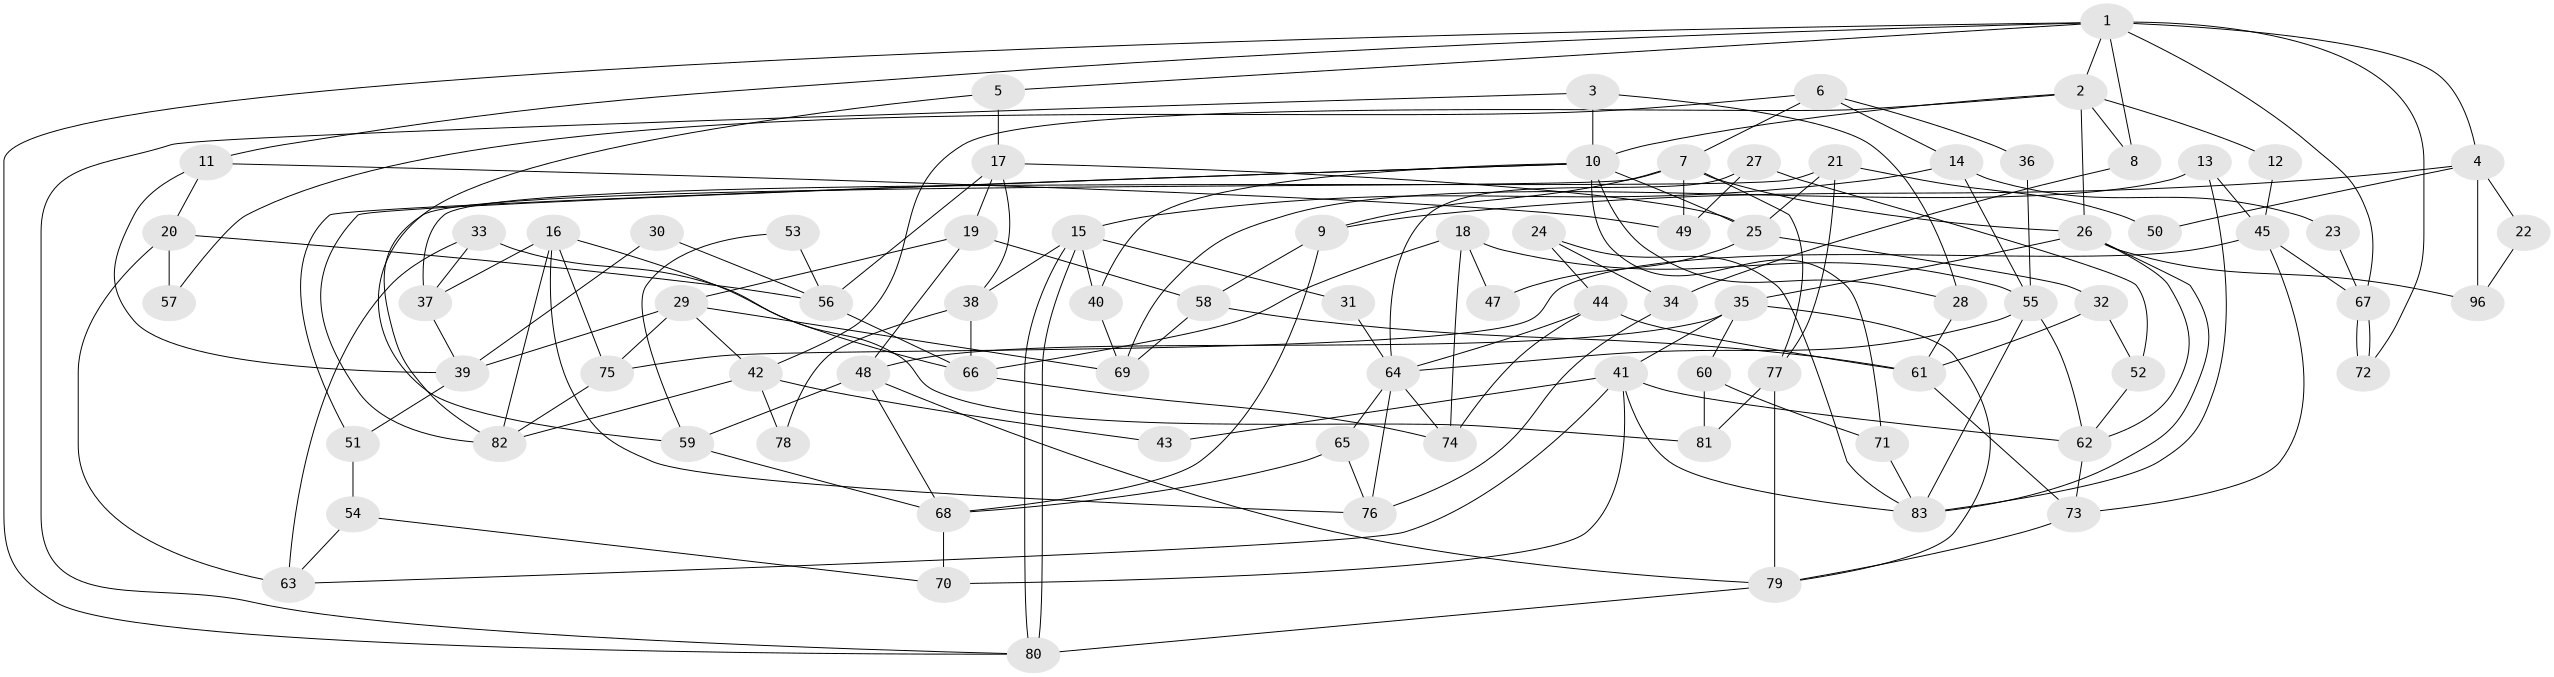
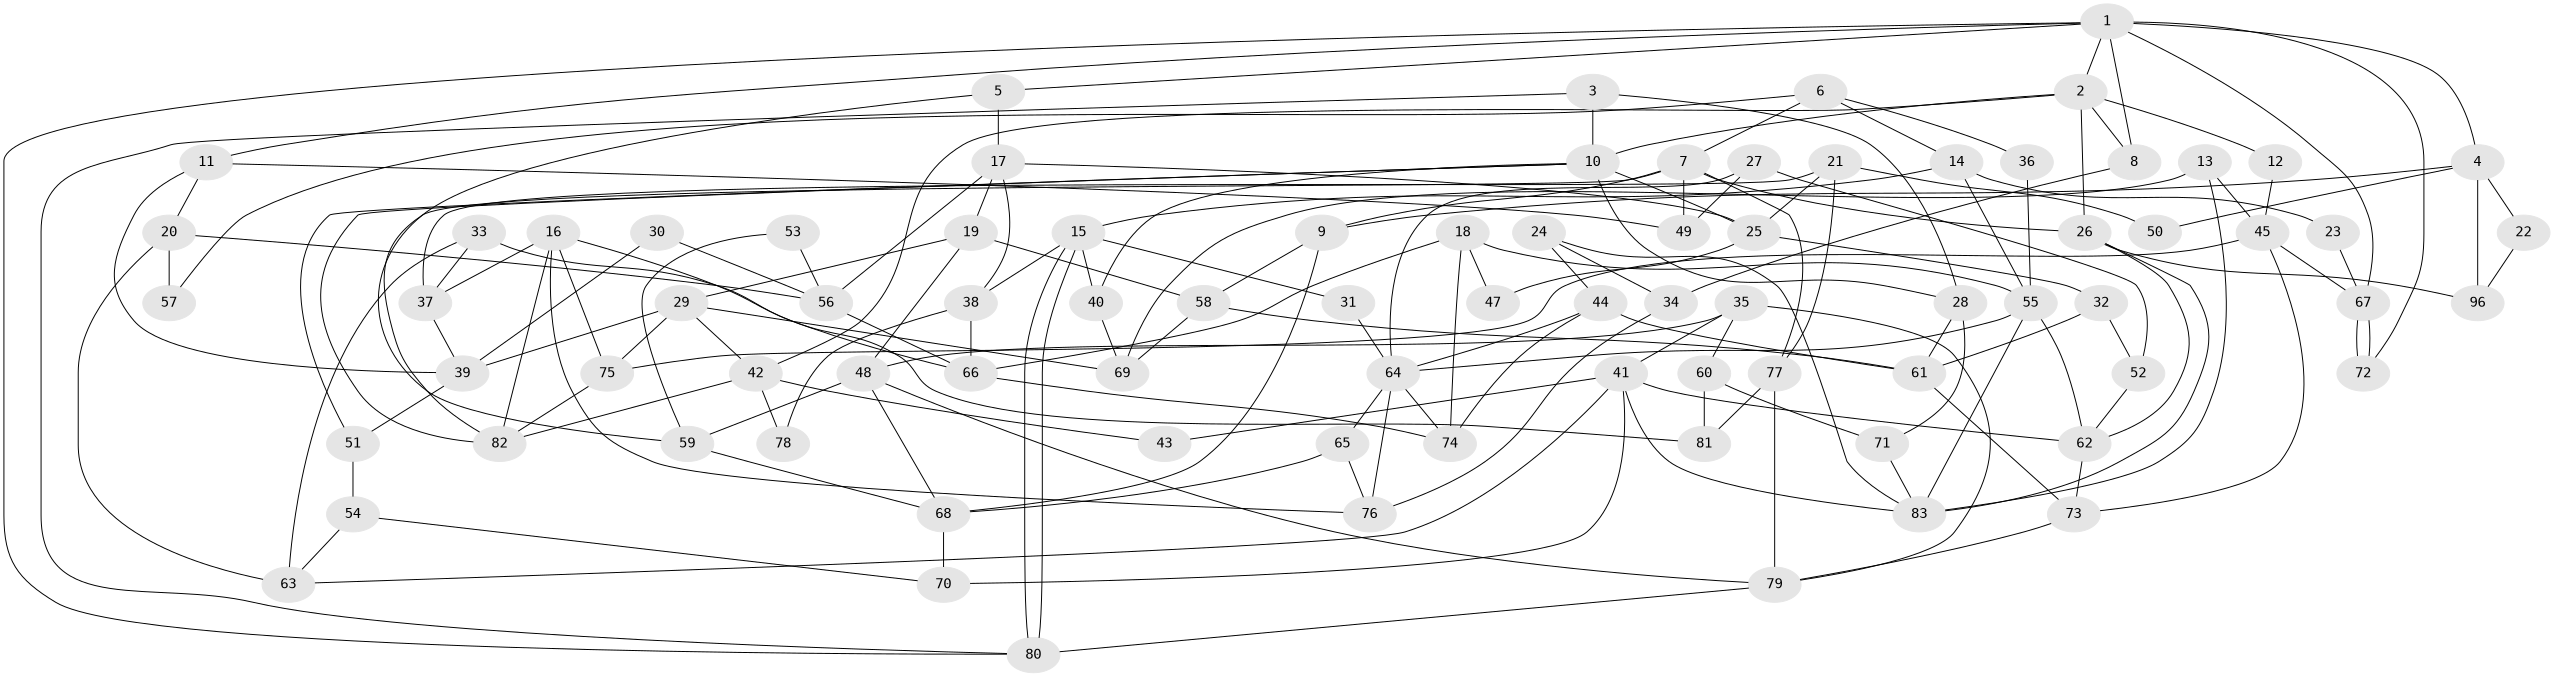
(1892, 273) -> none
(1672, 276) -> (1956, 389)
